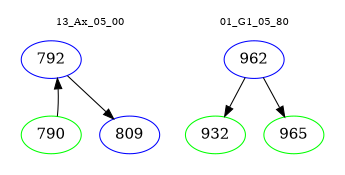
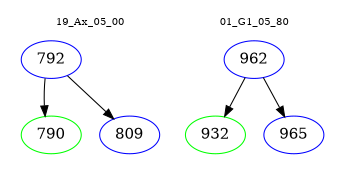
(90, 22) -> (90, 22)
(58, 103) -> (44, 92)
(294, 135) -> (294, 135)
